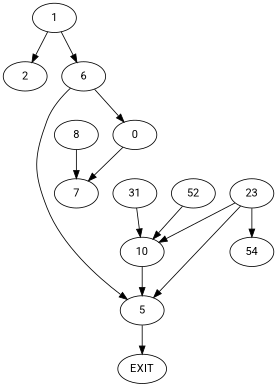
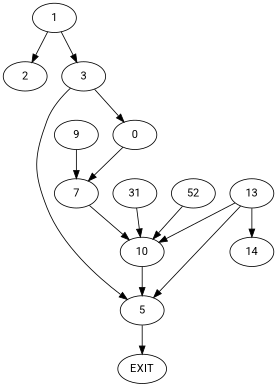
(84, 76) -> (84, 76)
(76, 135) -> (76, 135)
(252, 193) -> (252, 193)
none -> (106, 220)
(252, 252) -> (252, 252)
